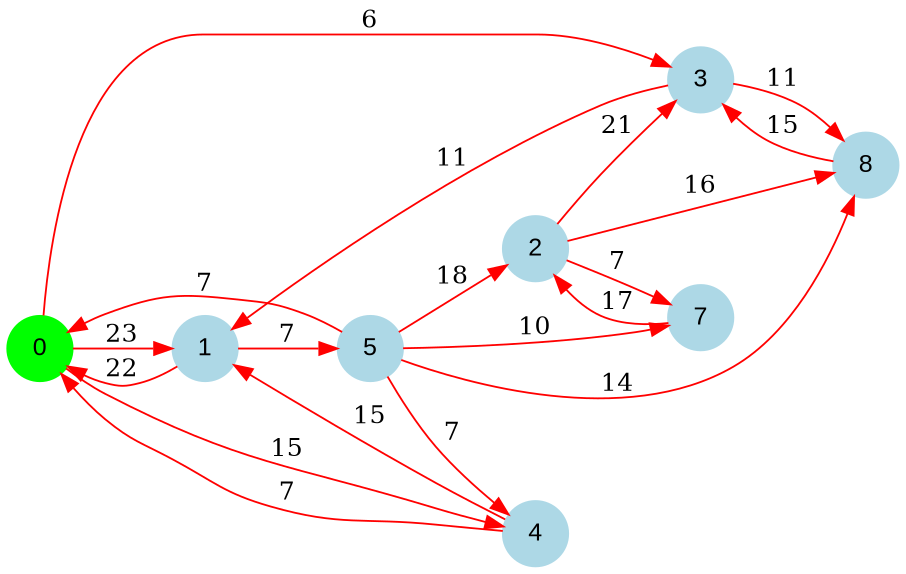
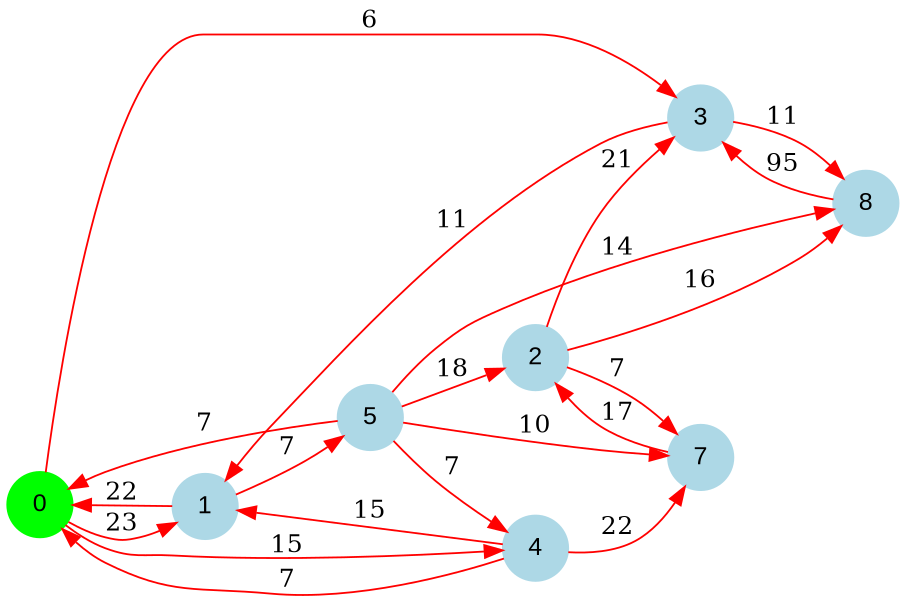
(783, 126) -> (783, 164)
none -> (629, 544)
